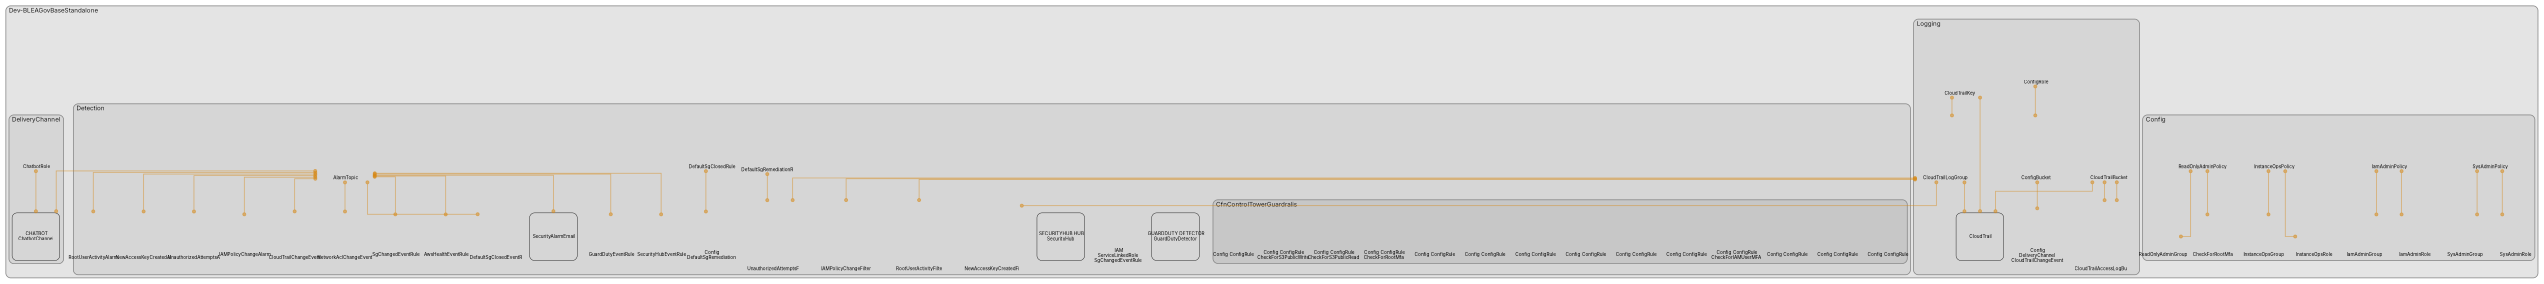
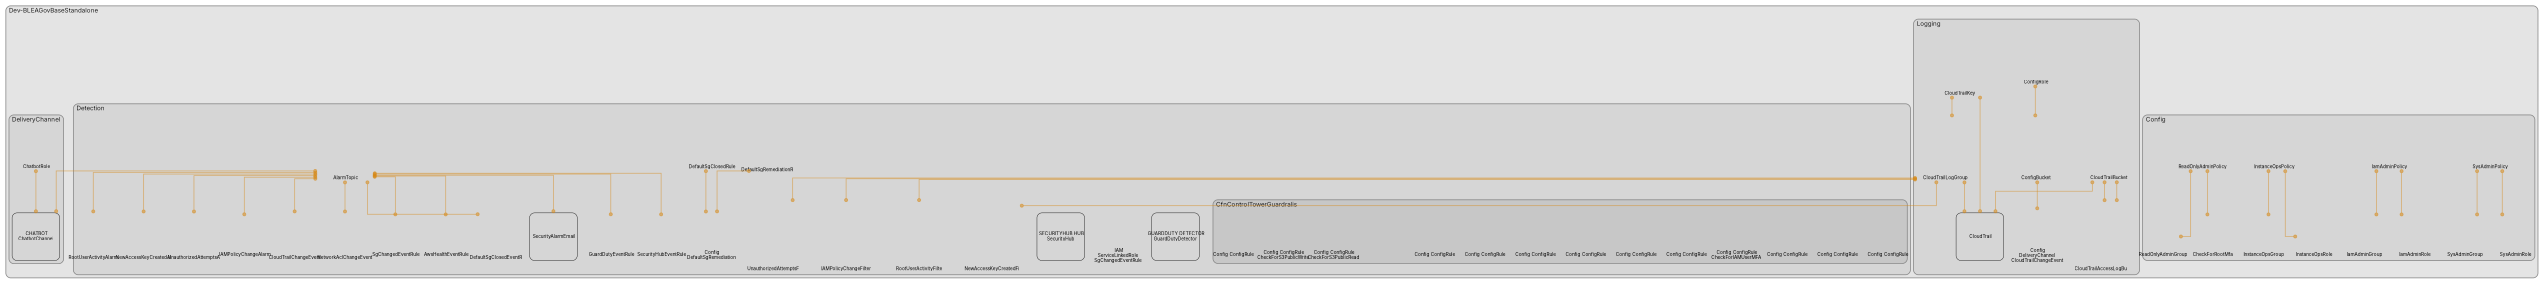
(767, 187) -> (717, 175)
(1384, 237) -> none
